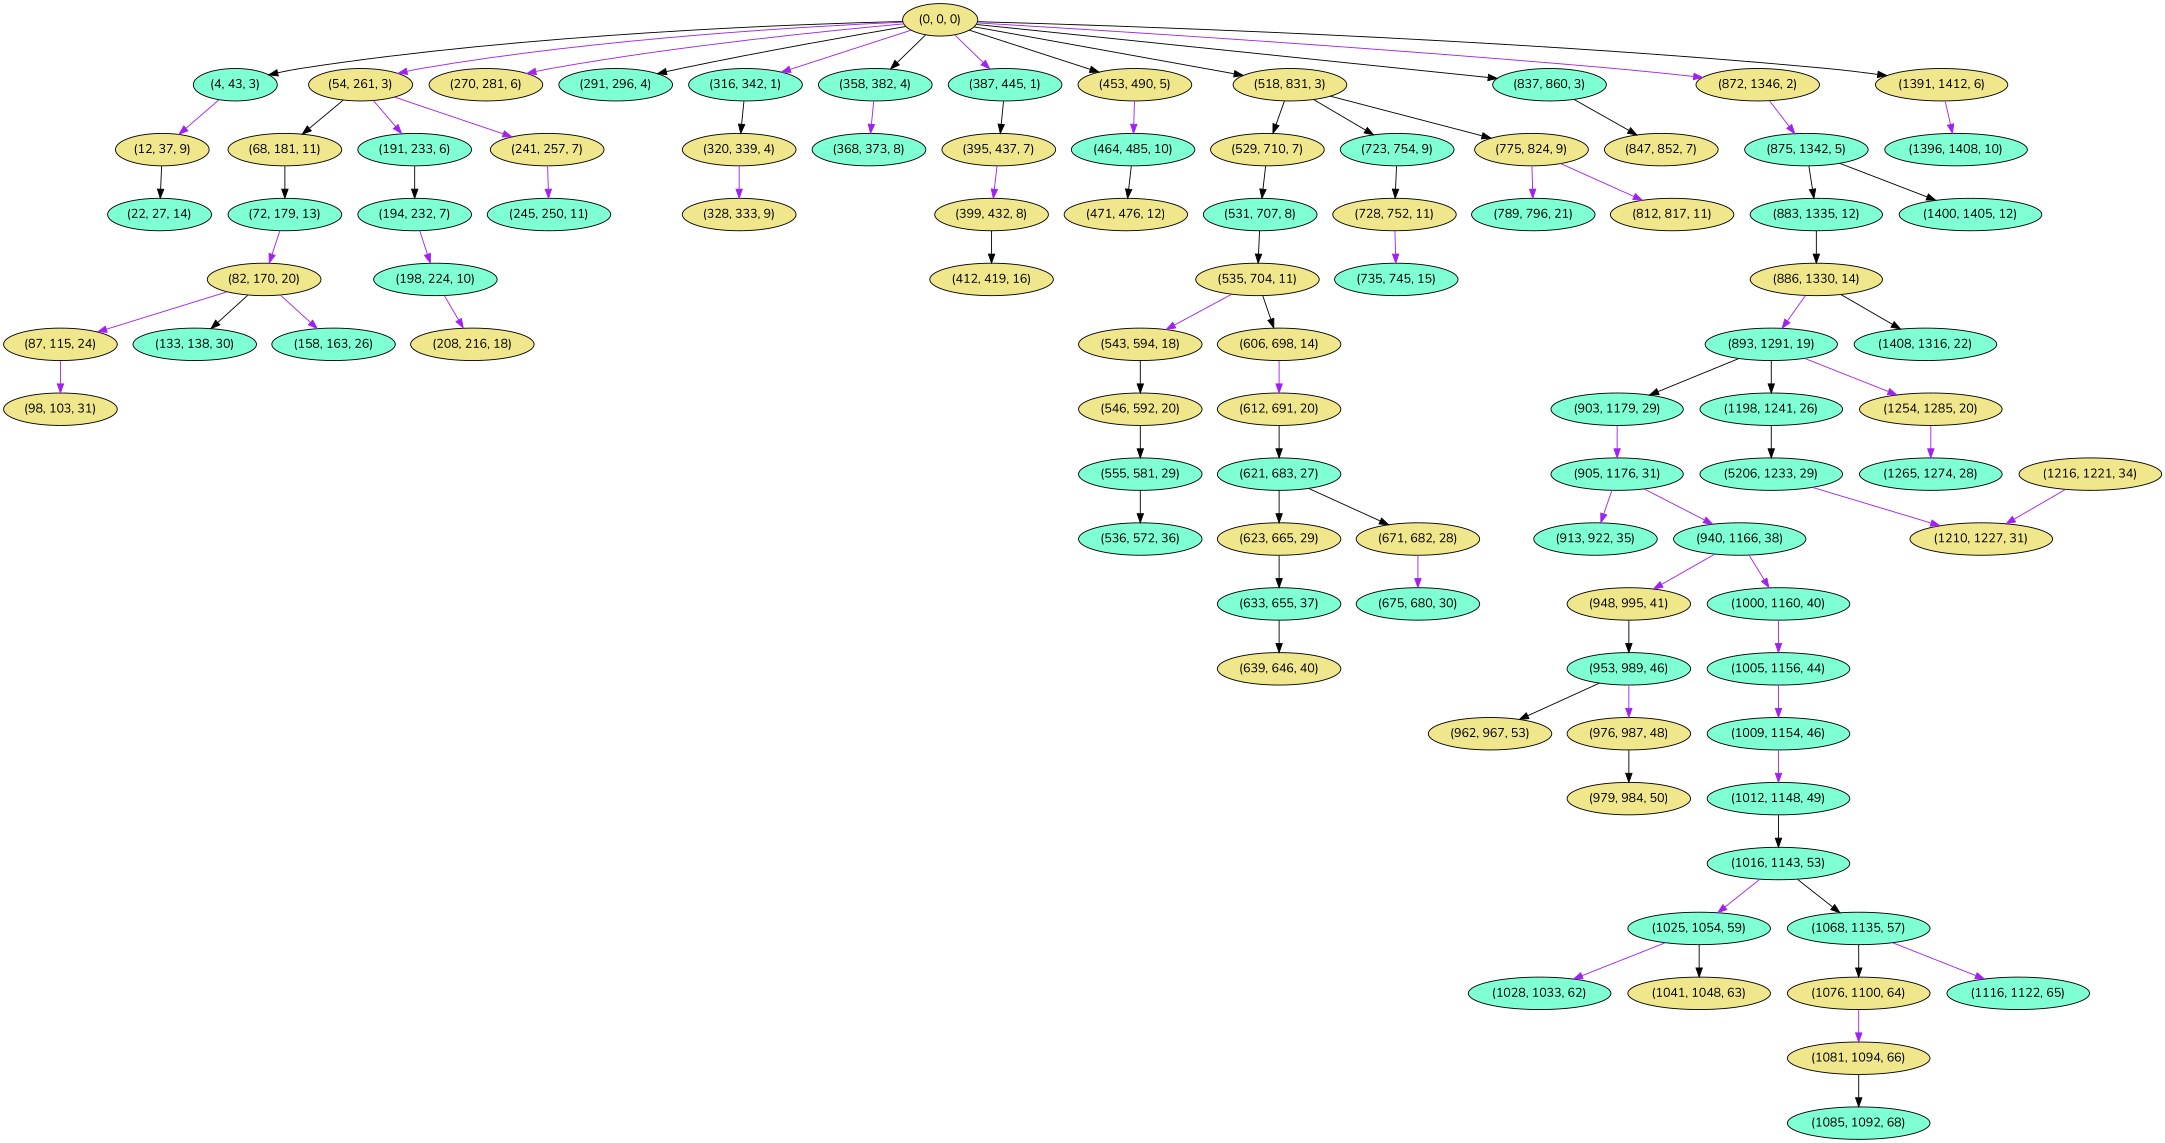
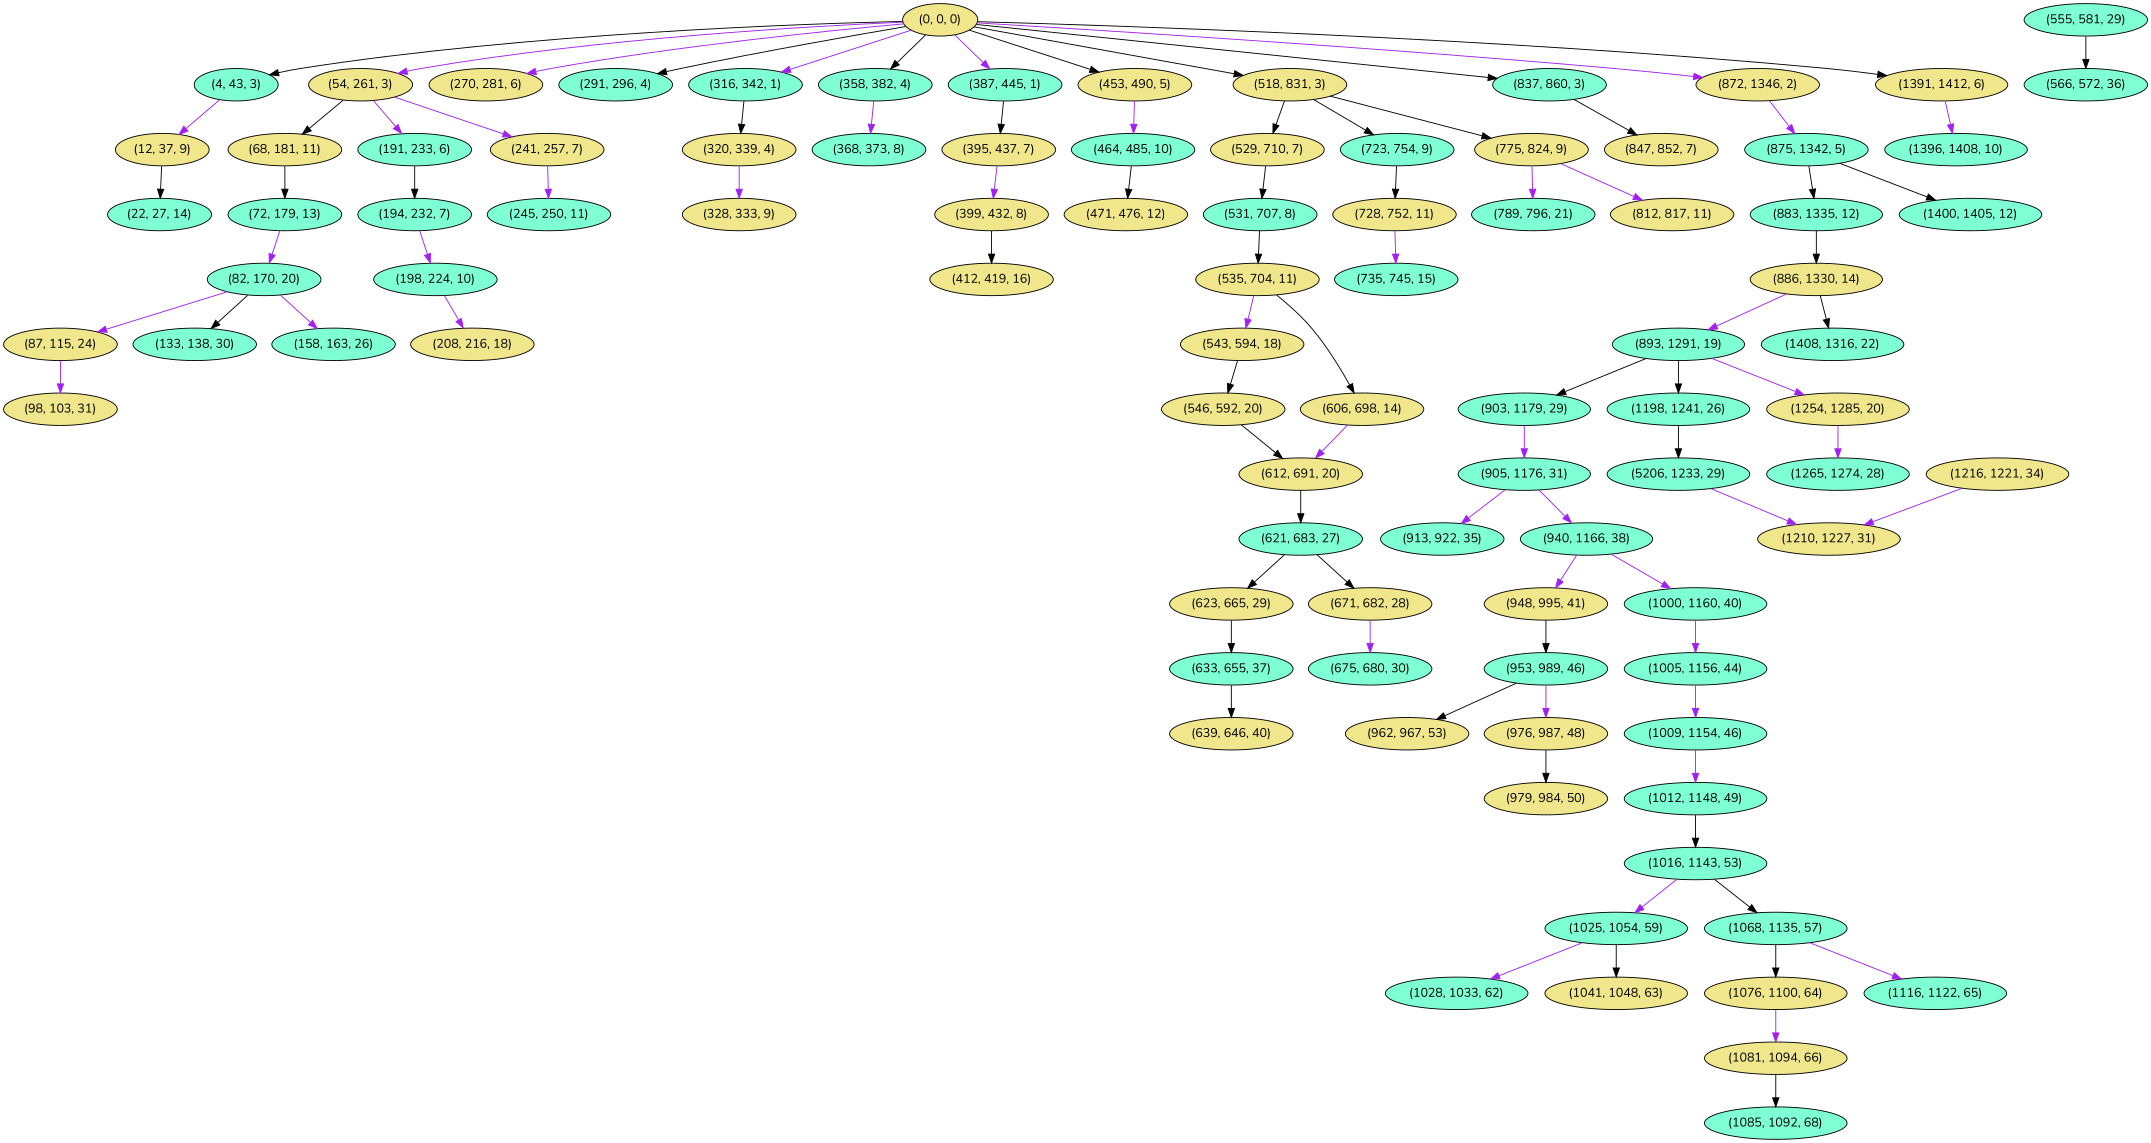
(264, 279) -> (264, 279)
(1140, 437) -> (1258, 439)
(1140, 539) -> (2086, 85)
